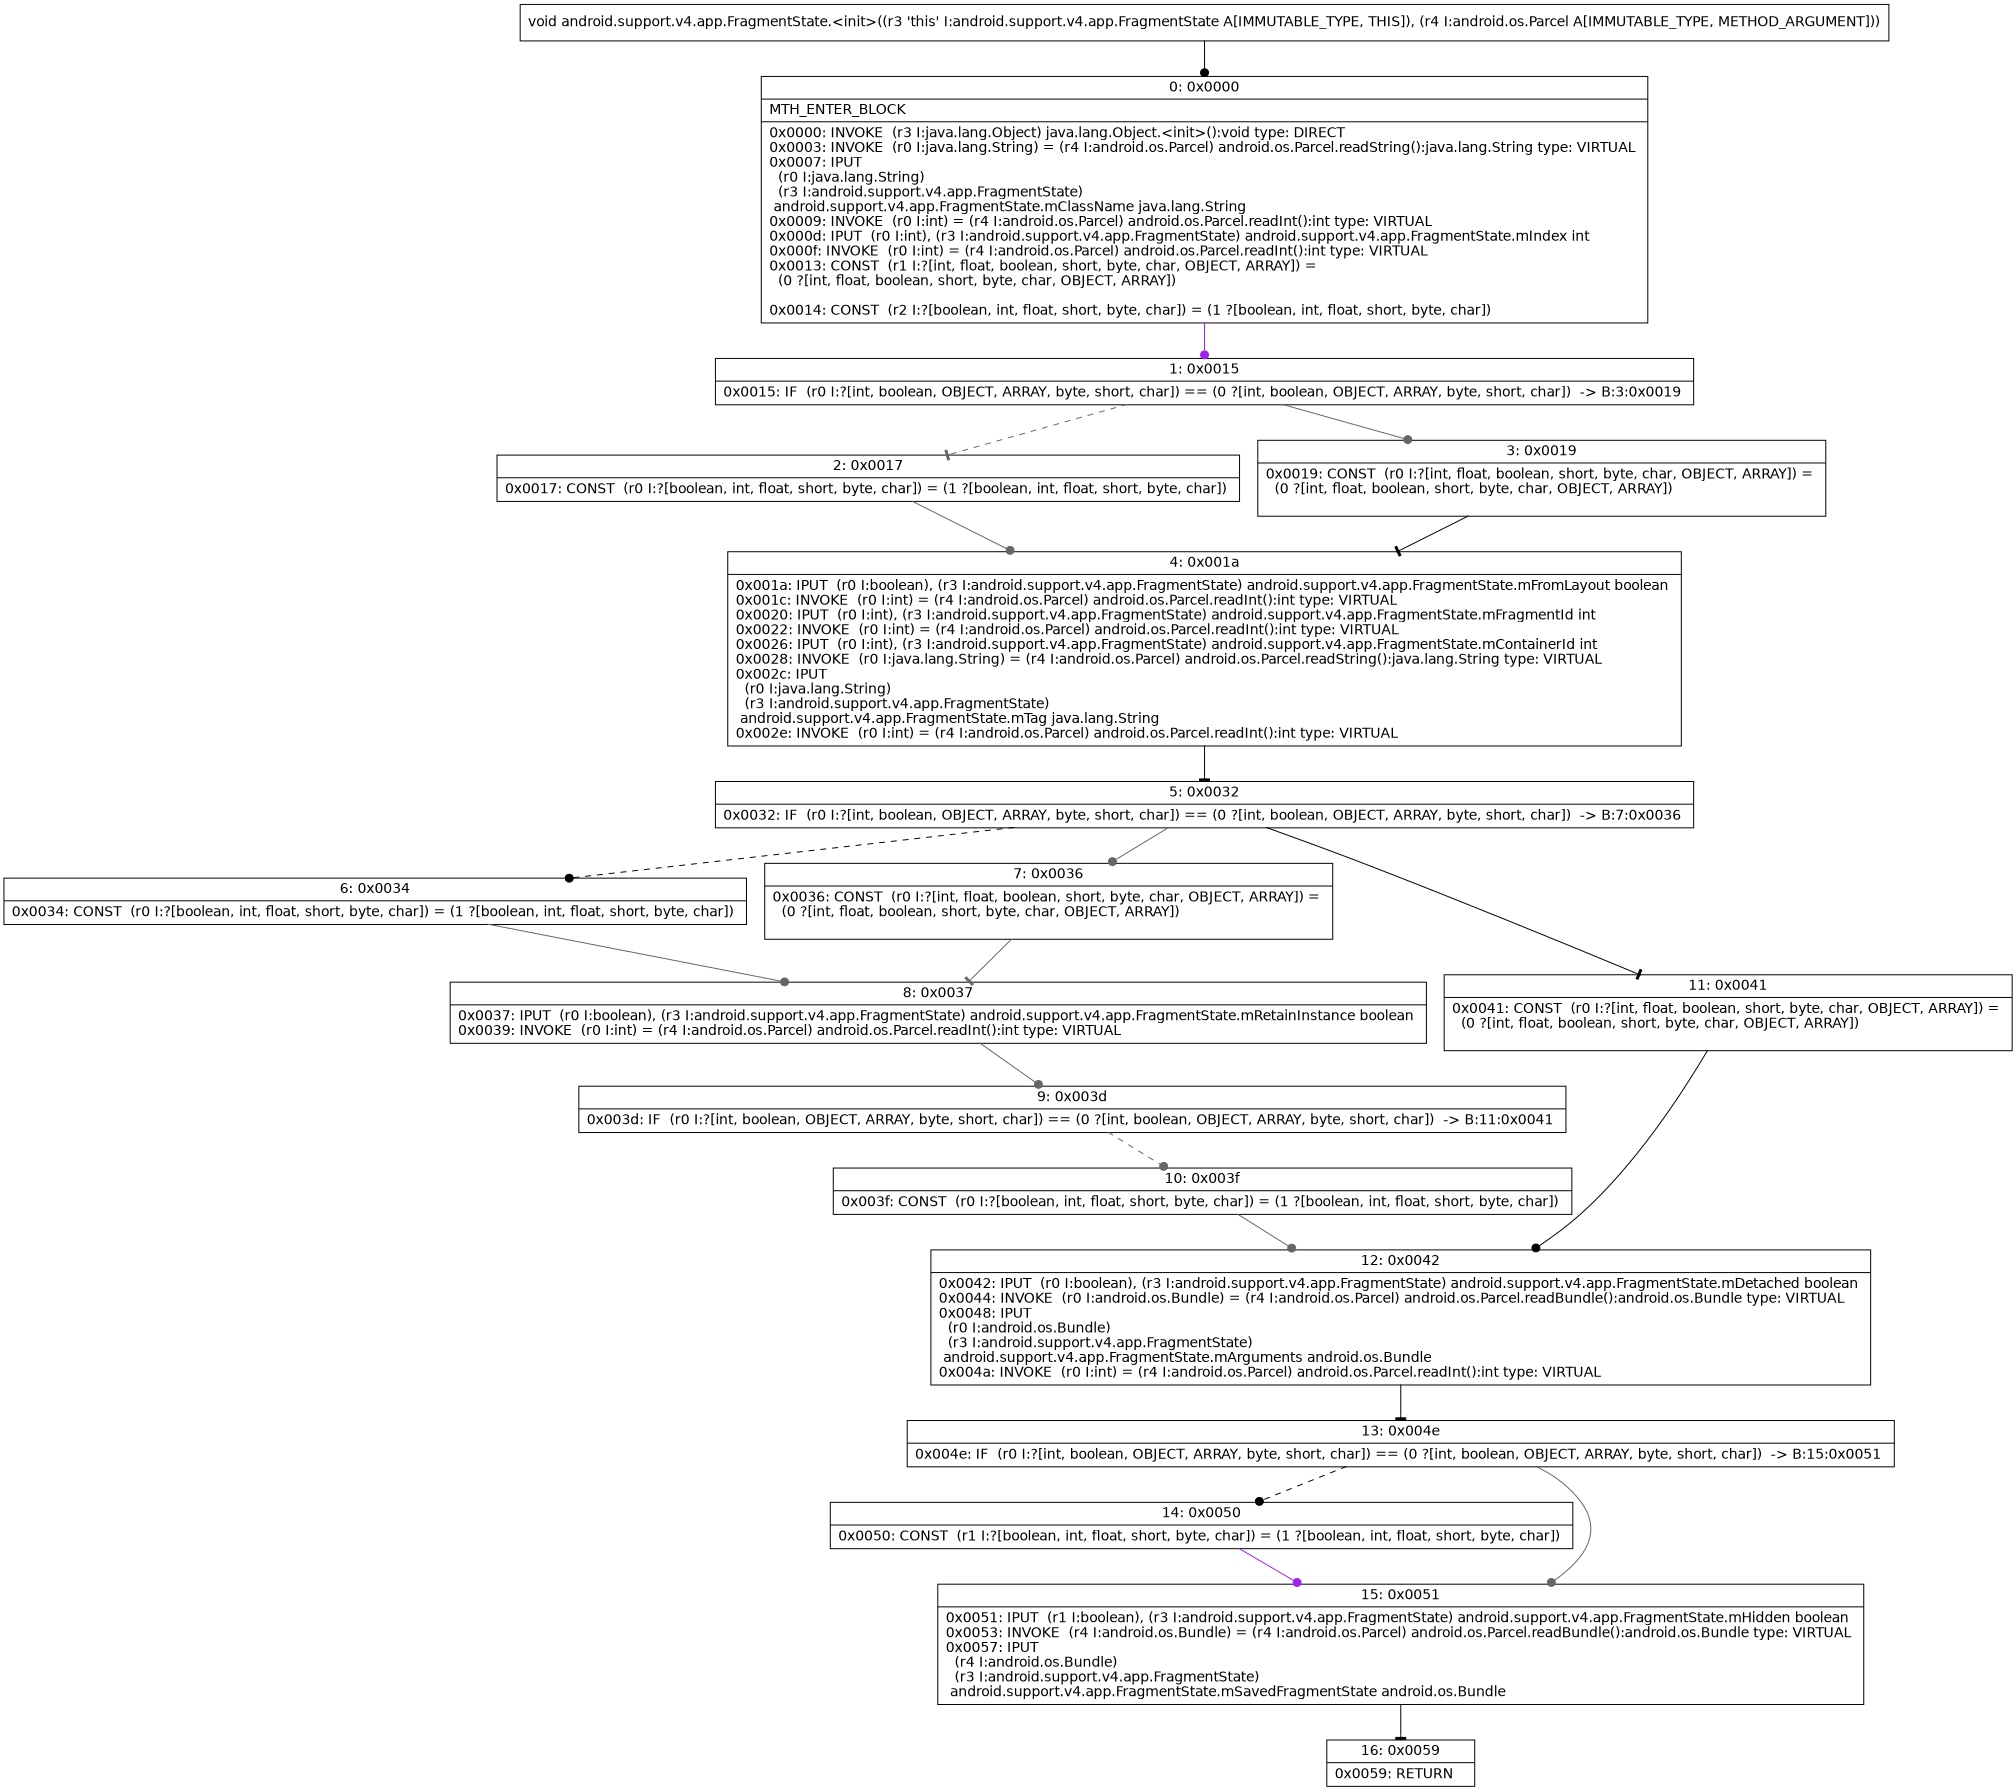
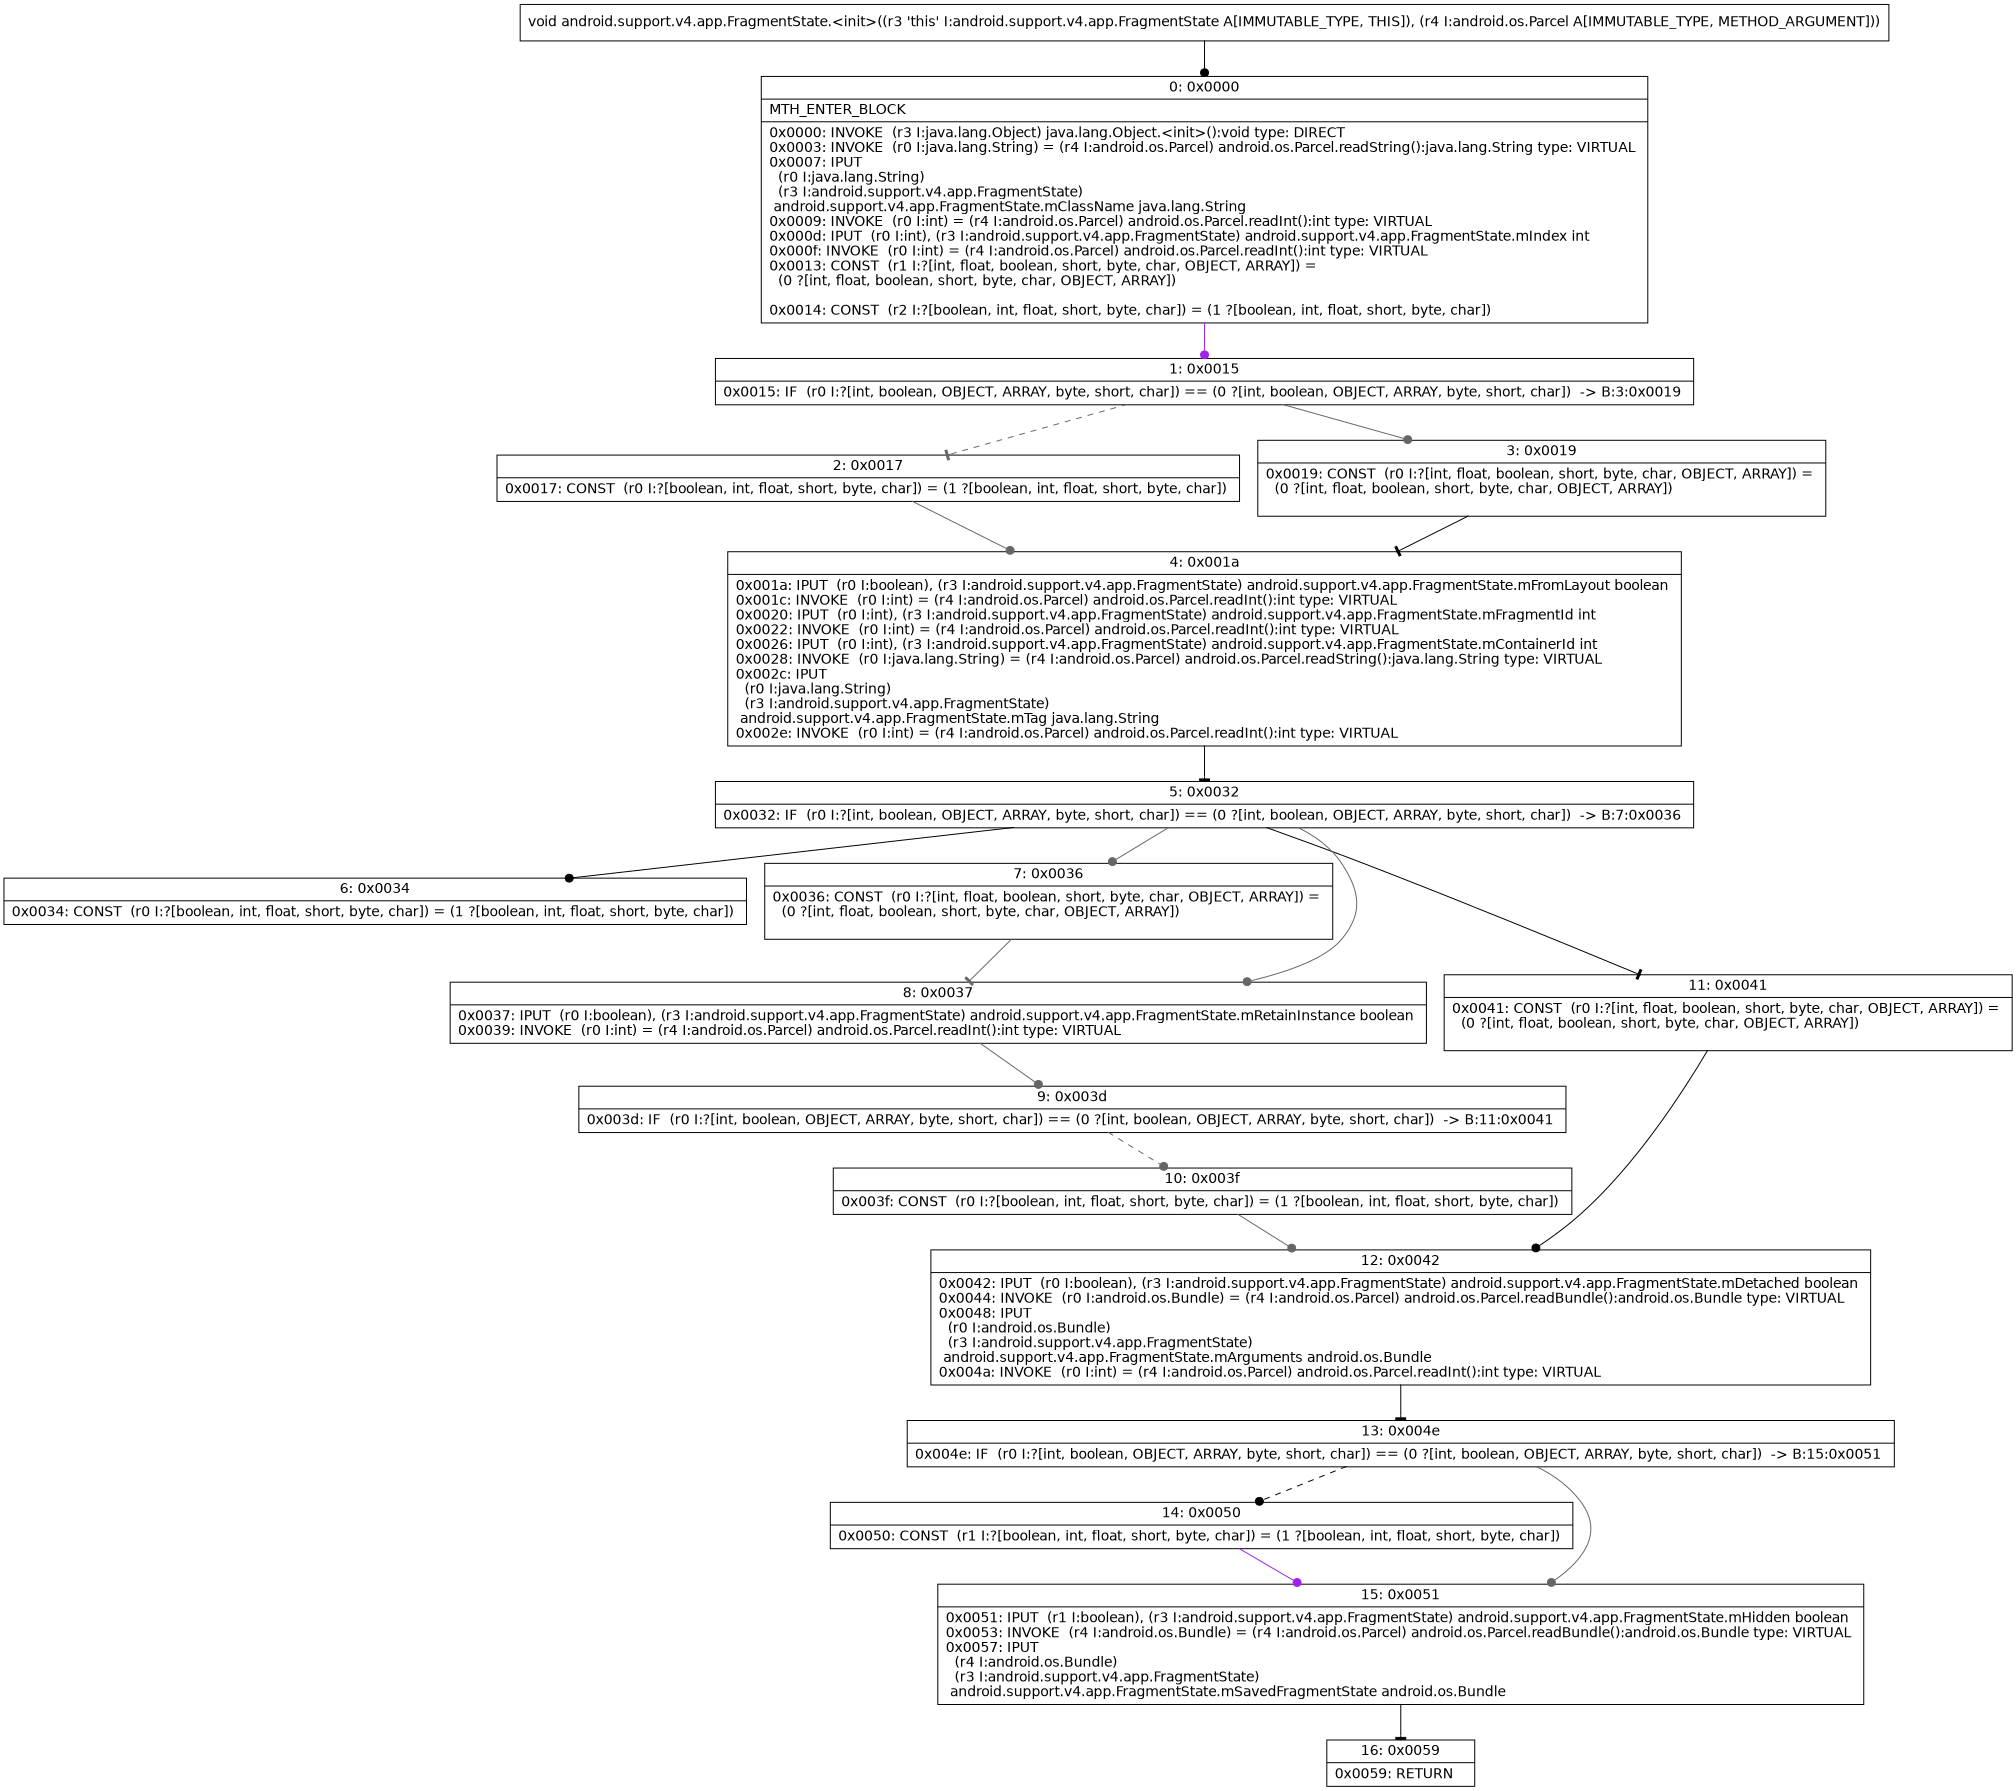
(794, 853) -> (794, 853)
(634, 953) -> (1352, 923)
